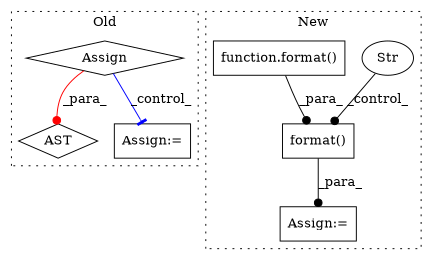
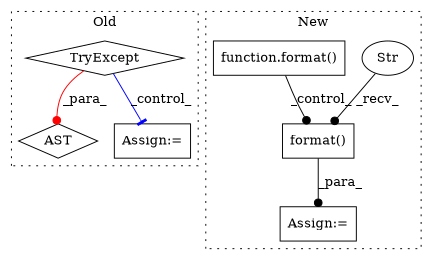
(105, 58) -> (105, 58)
(321, 100) -> (321, 100)
(378, 100) -> (378, 100)
